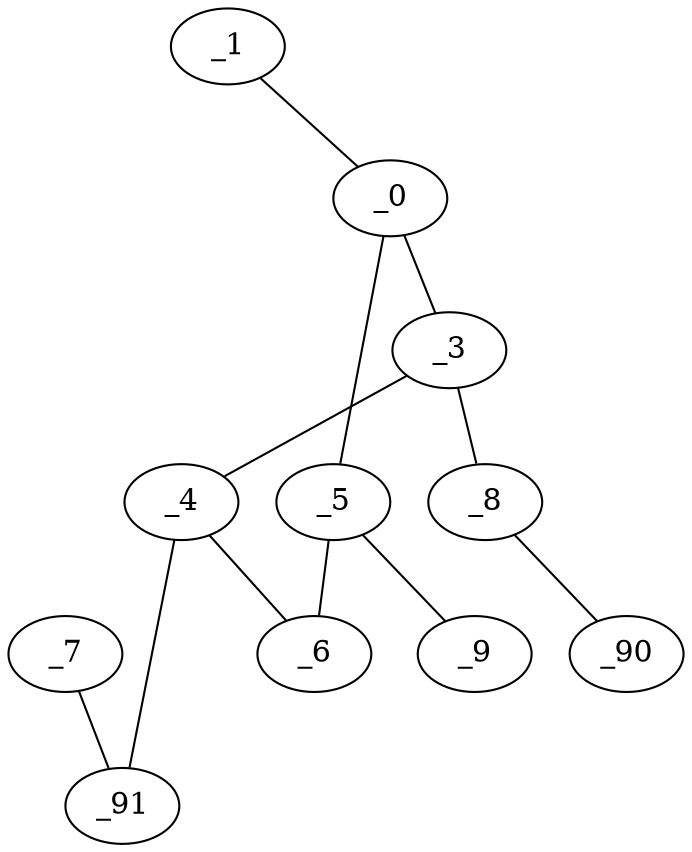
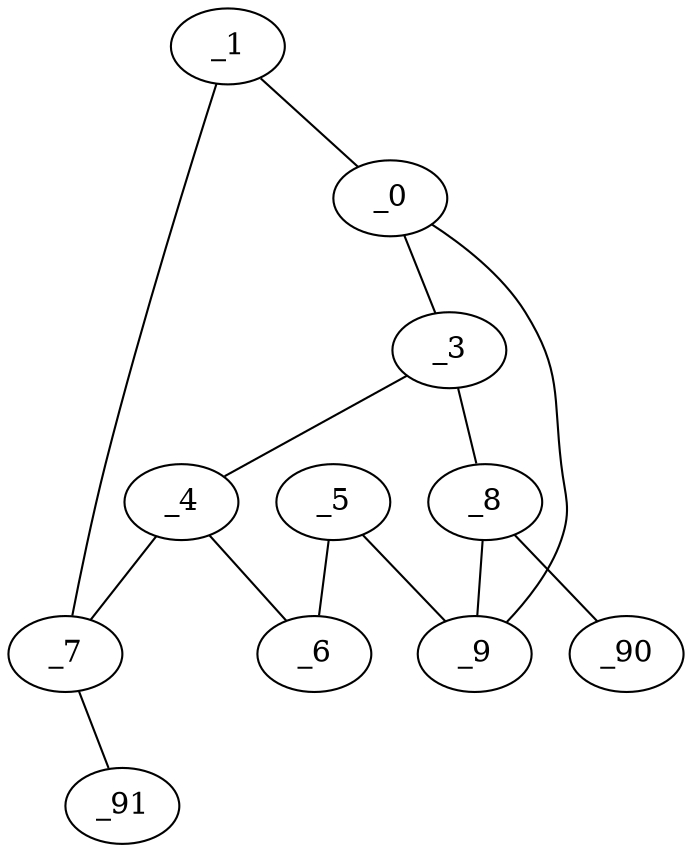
none -> (137, 348)
(362, 350) -> (557, 409)
none -> (480, 578)
(152, 654) -> (123, 578)
